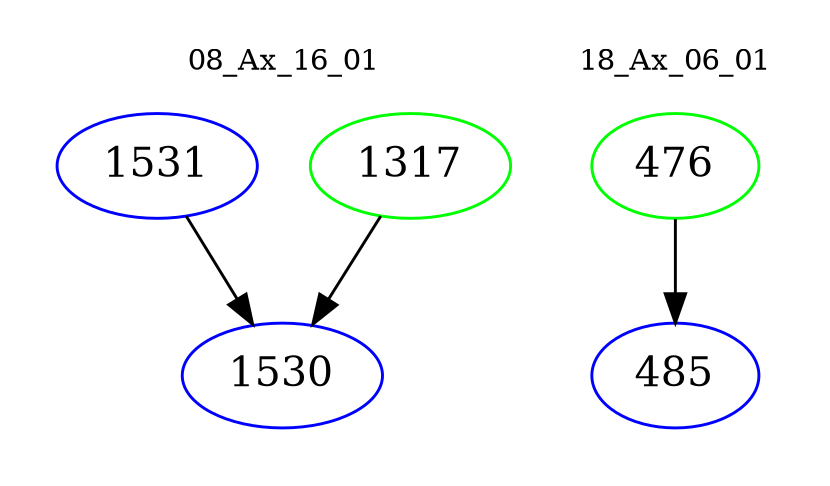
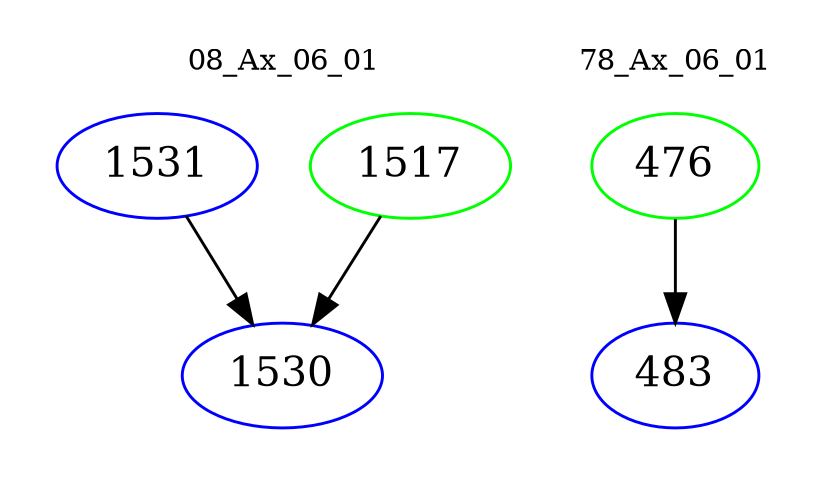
(284, 63) -> (284, 63)
(675, 63) -> (675, 63)
(410, 166) -> (410, 166)
(675, 376) -> (675, 376)
